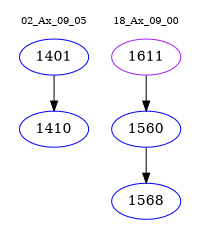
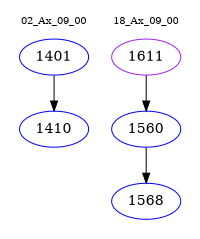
(54, 22) -> (54, 22)
